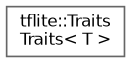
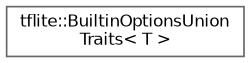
(66, 32) -> (125, 32)
